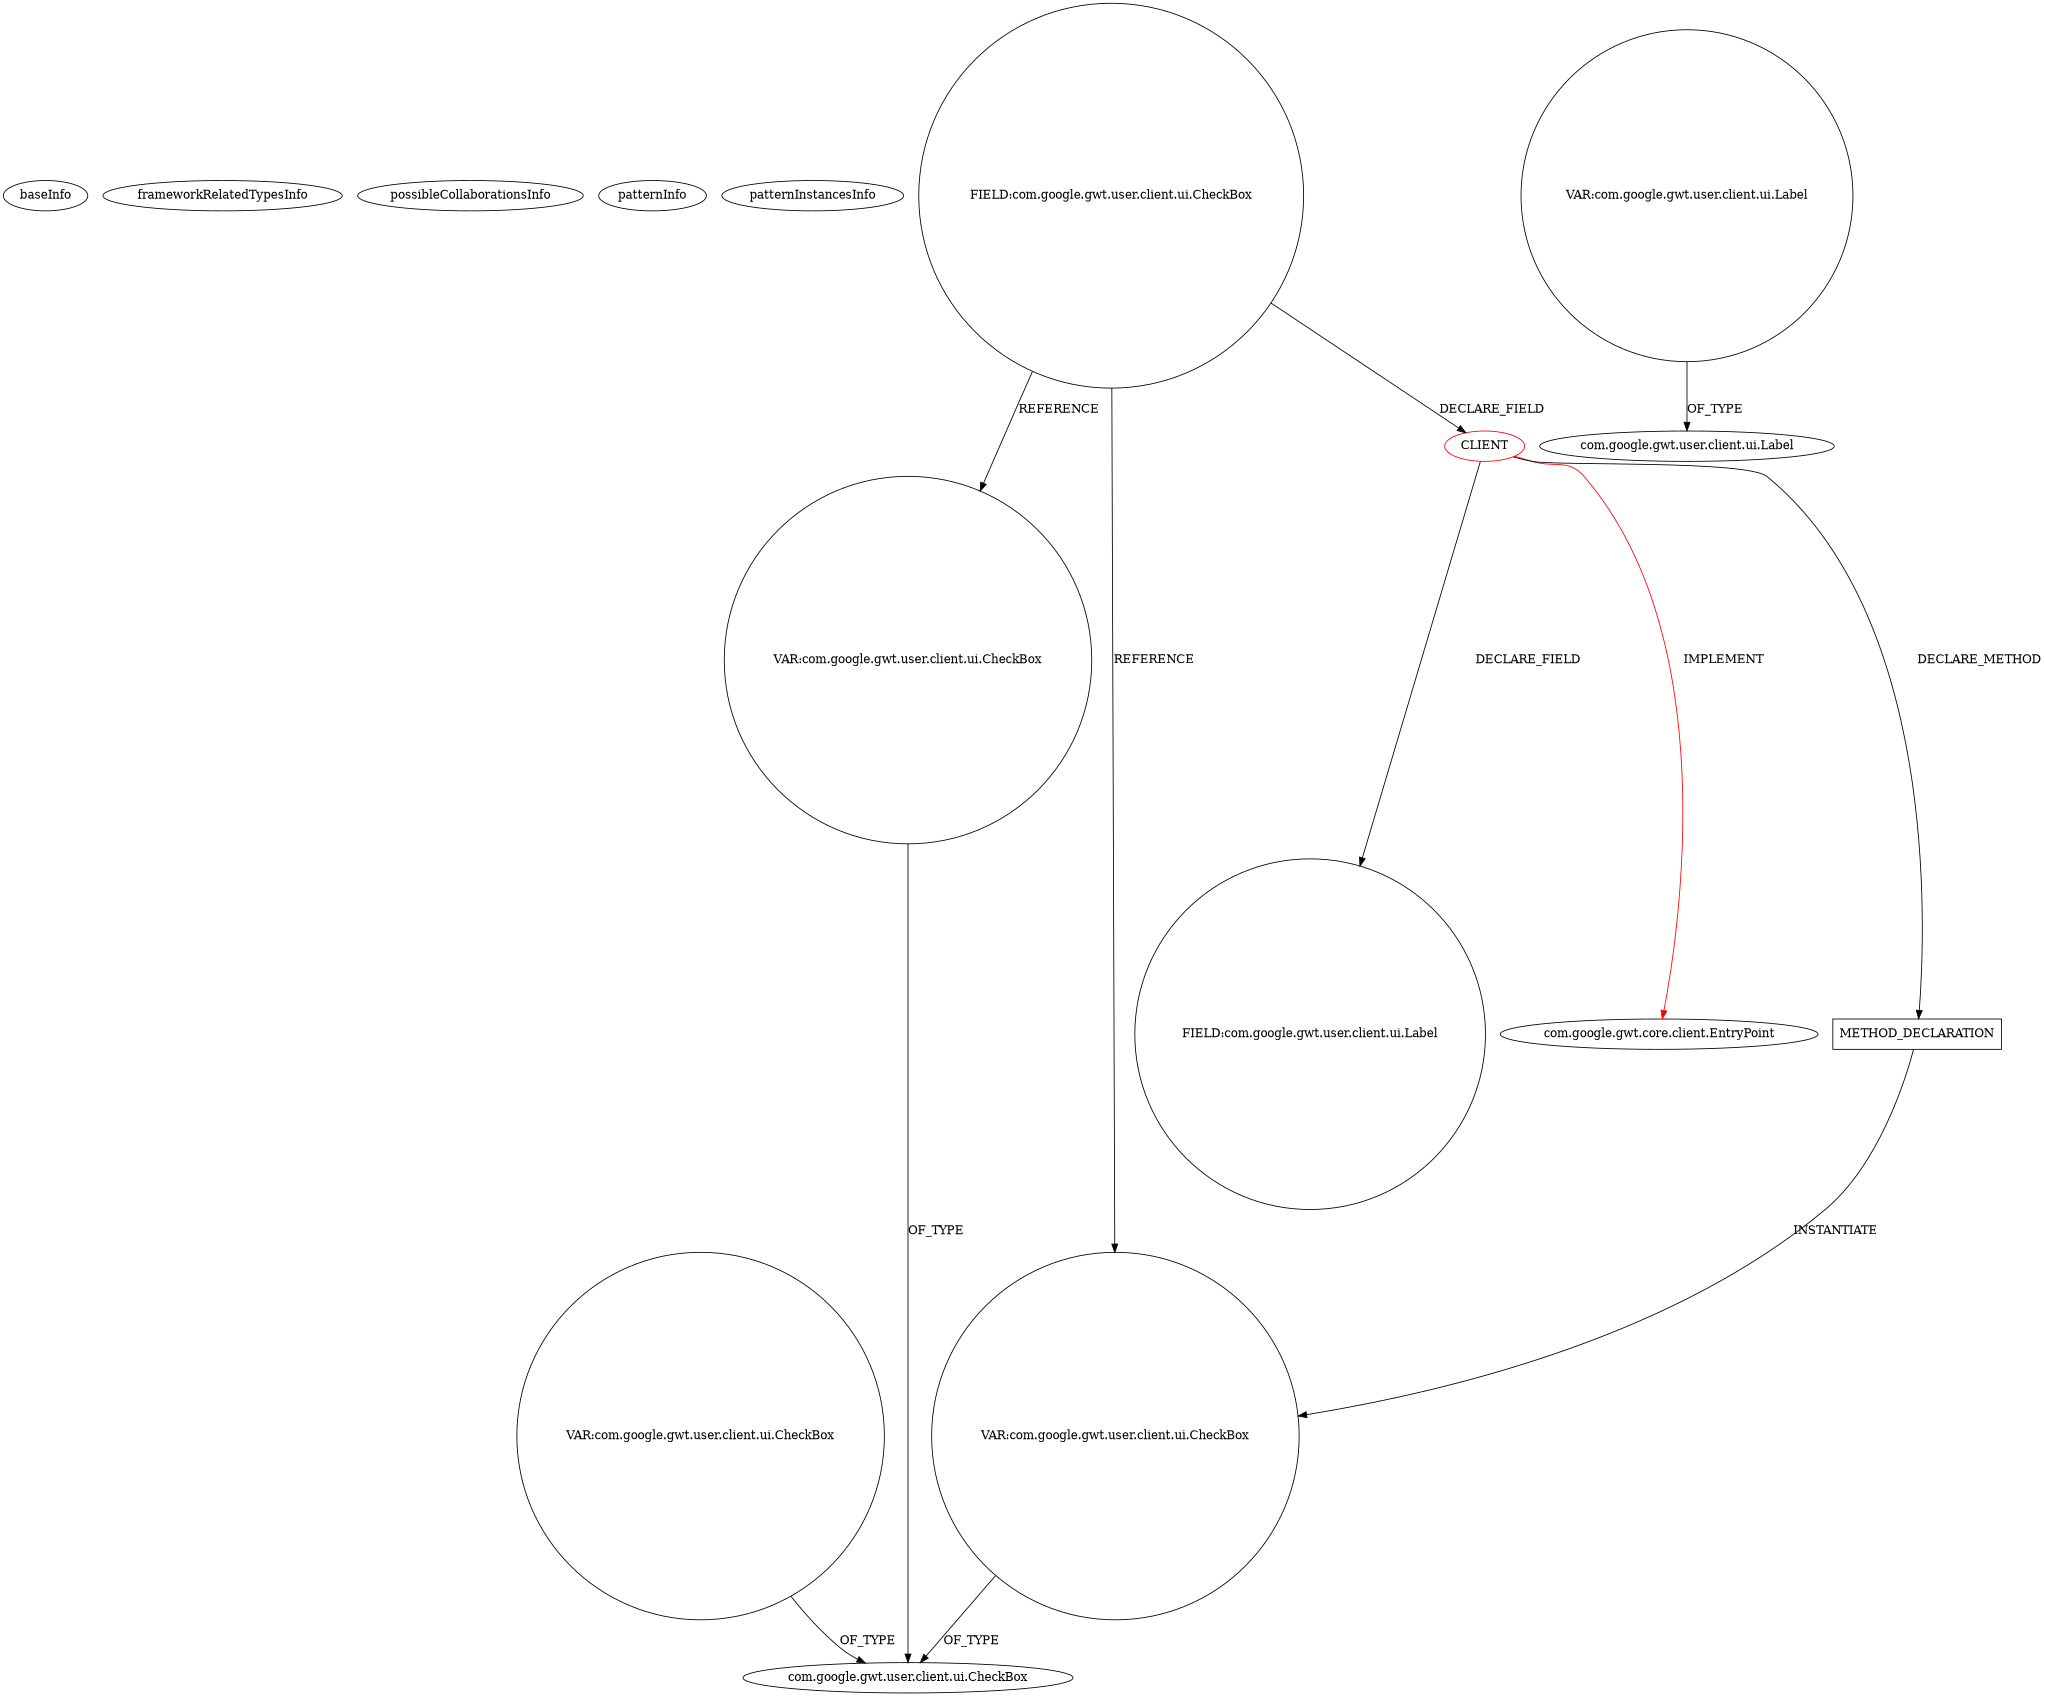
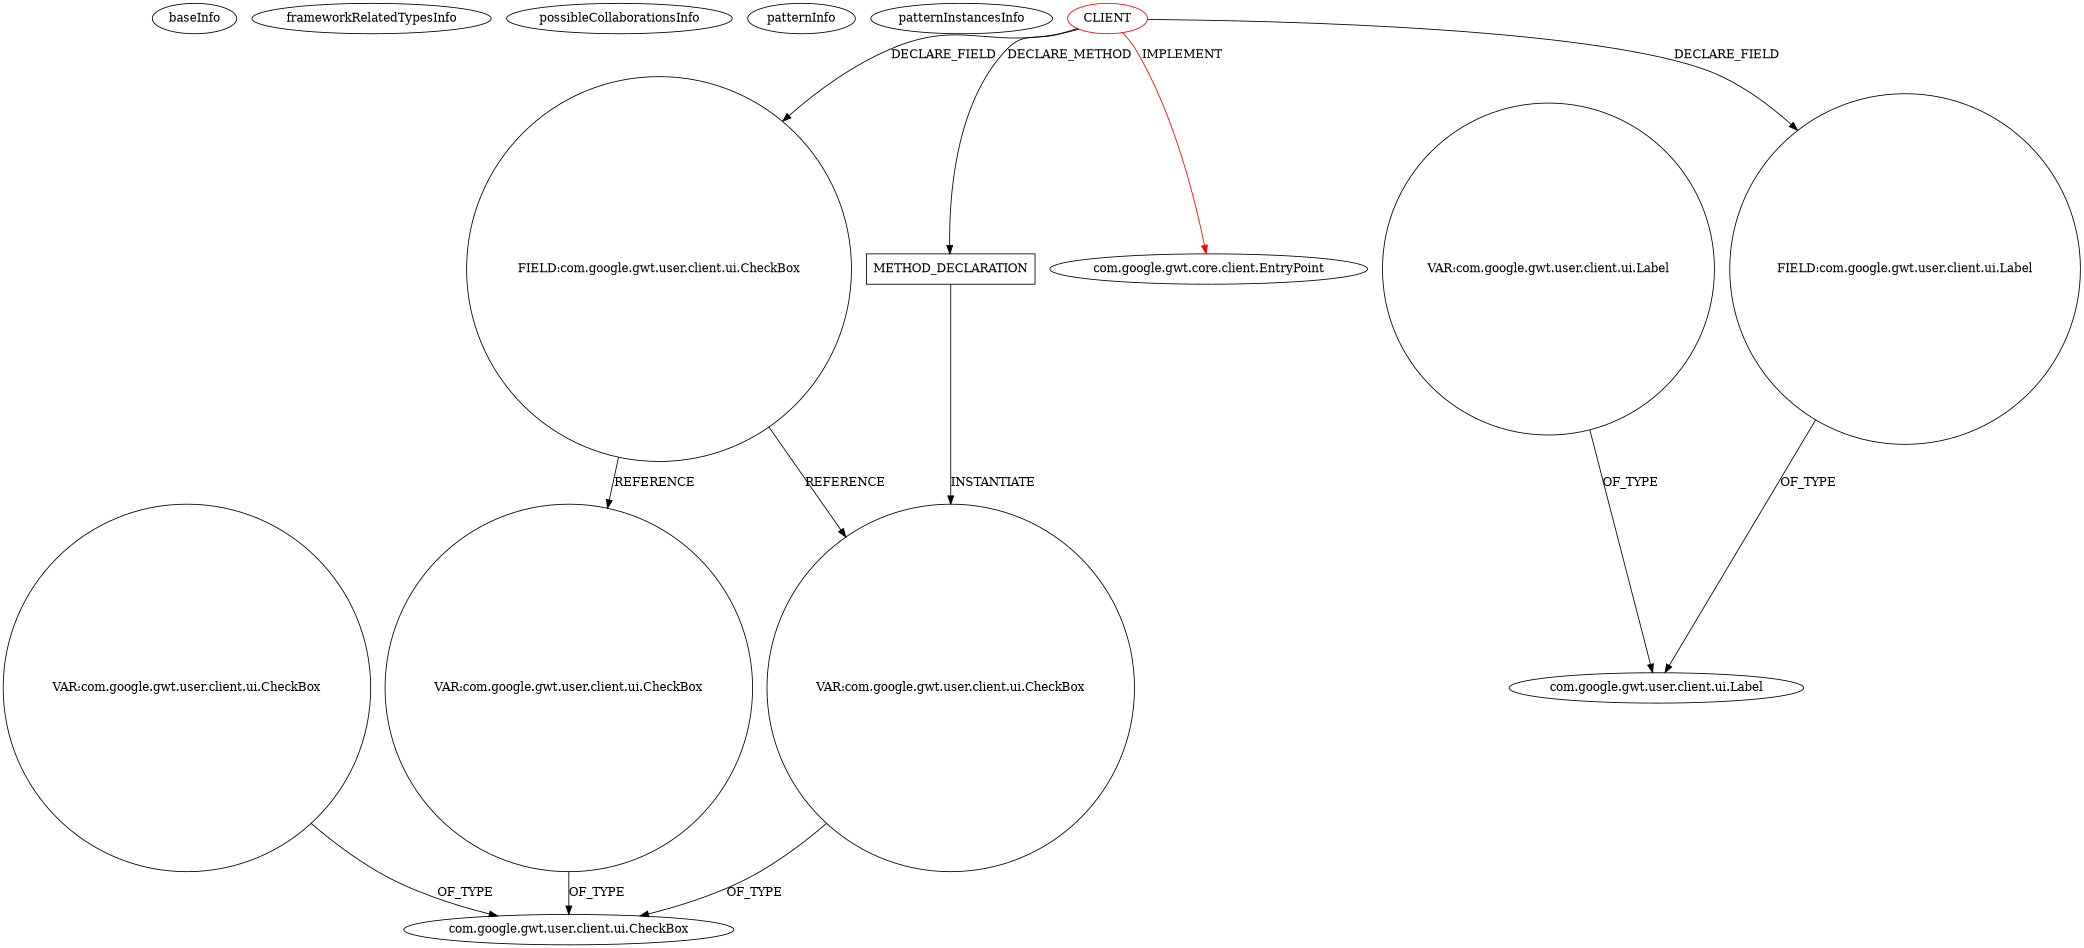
(1365, 365) -> (924, 39)
none -> (1743, 543)
